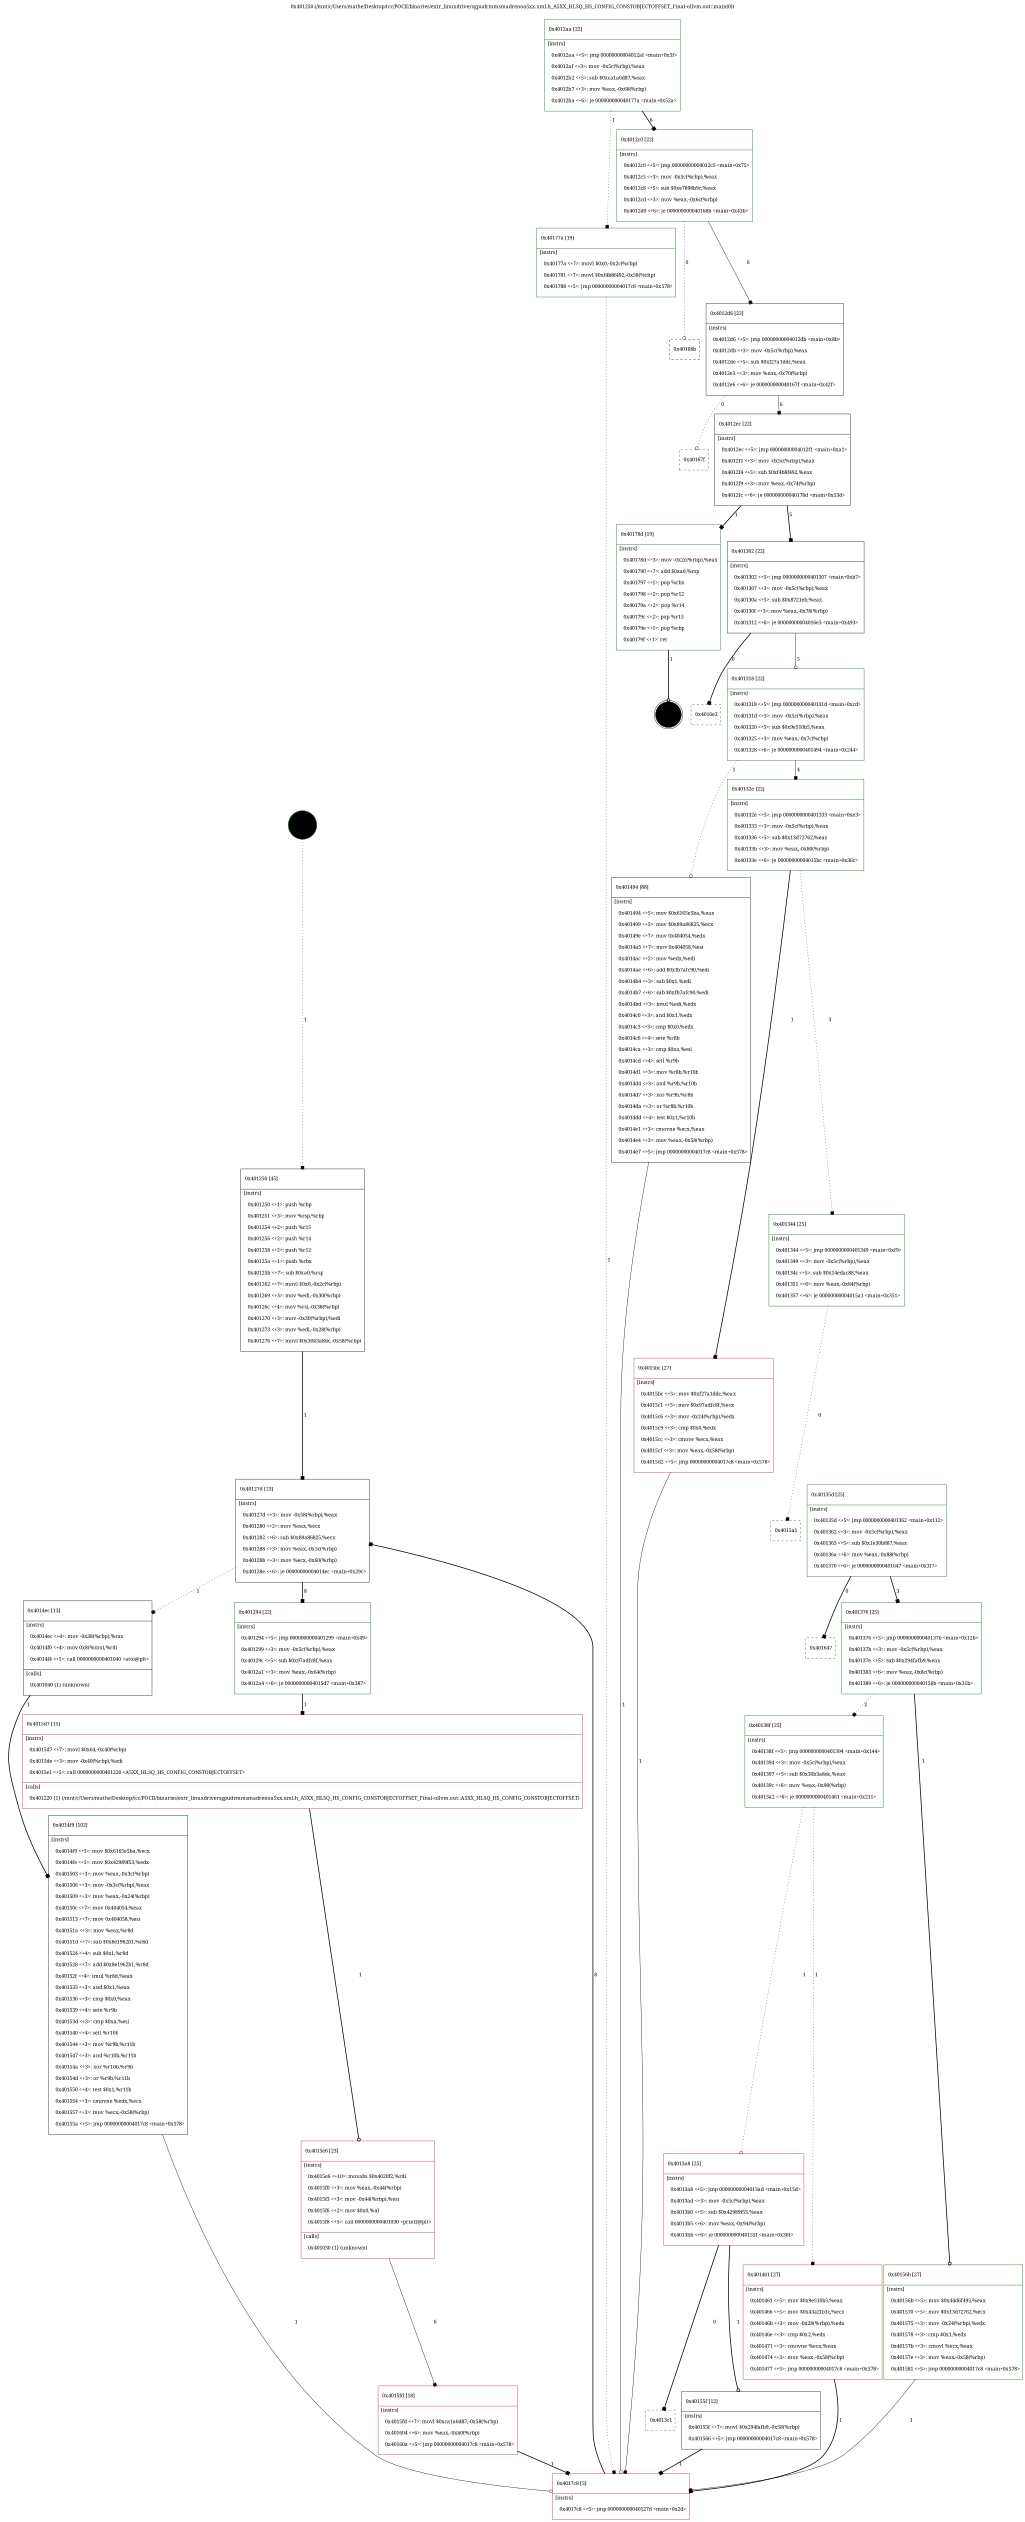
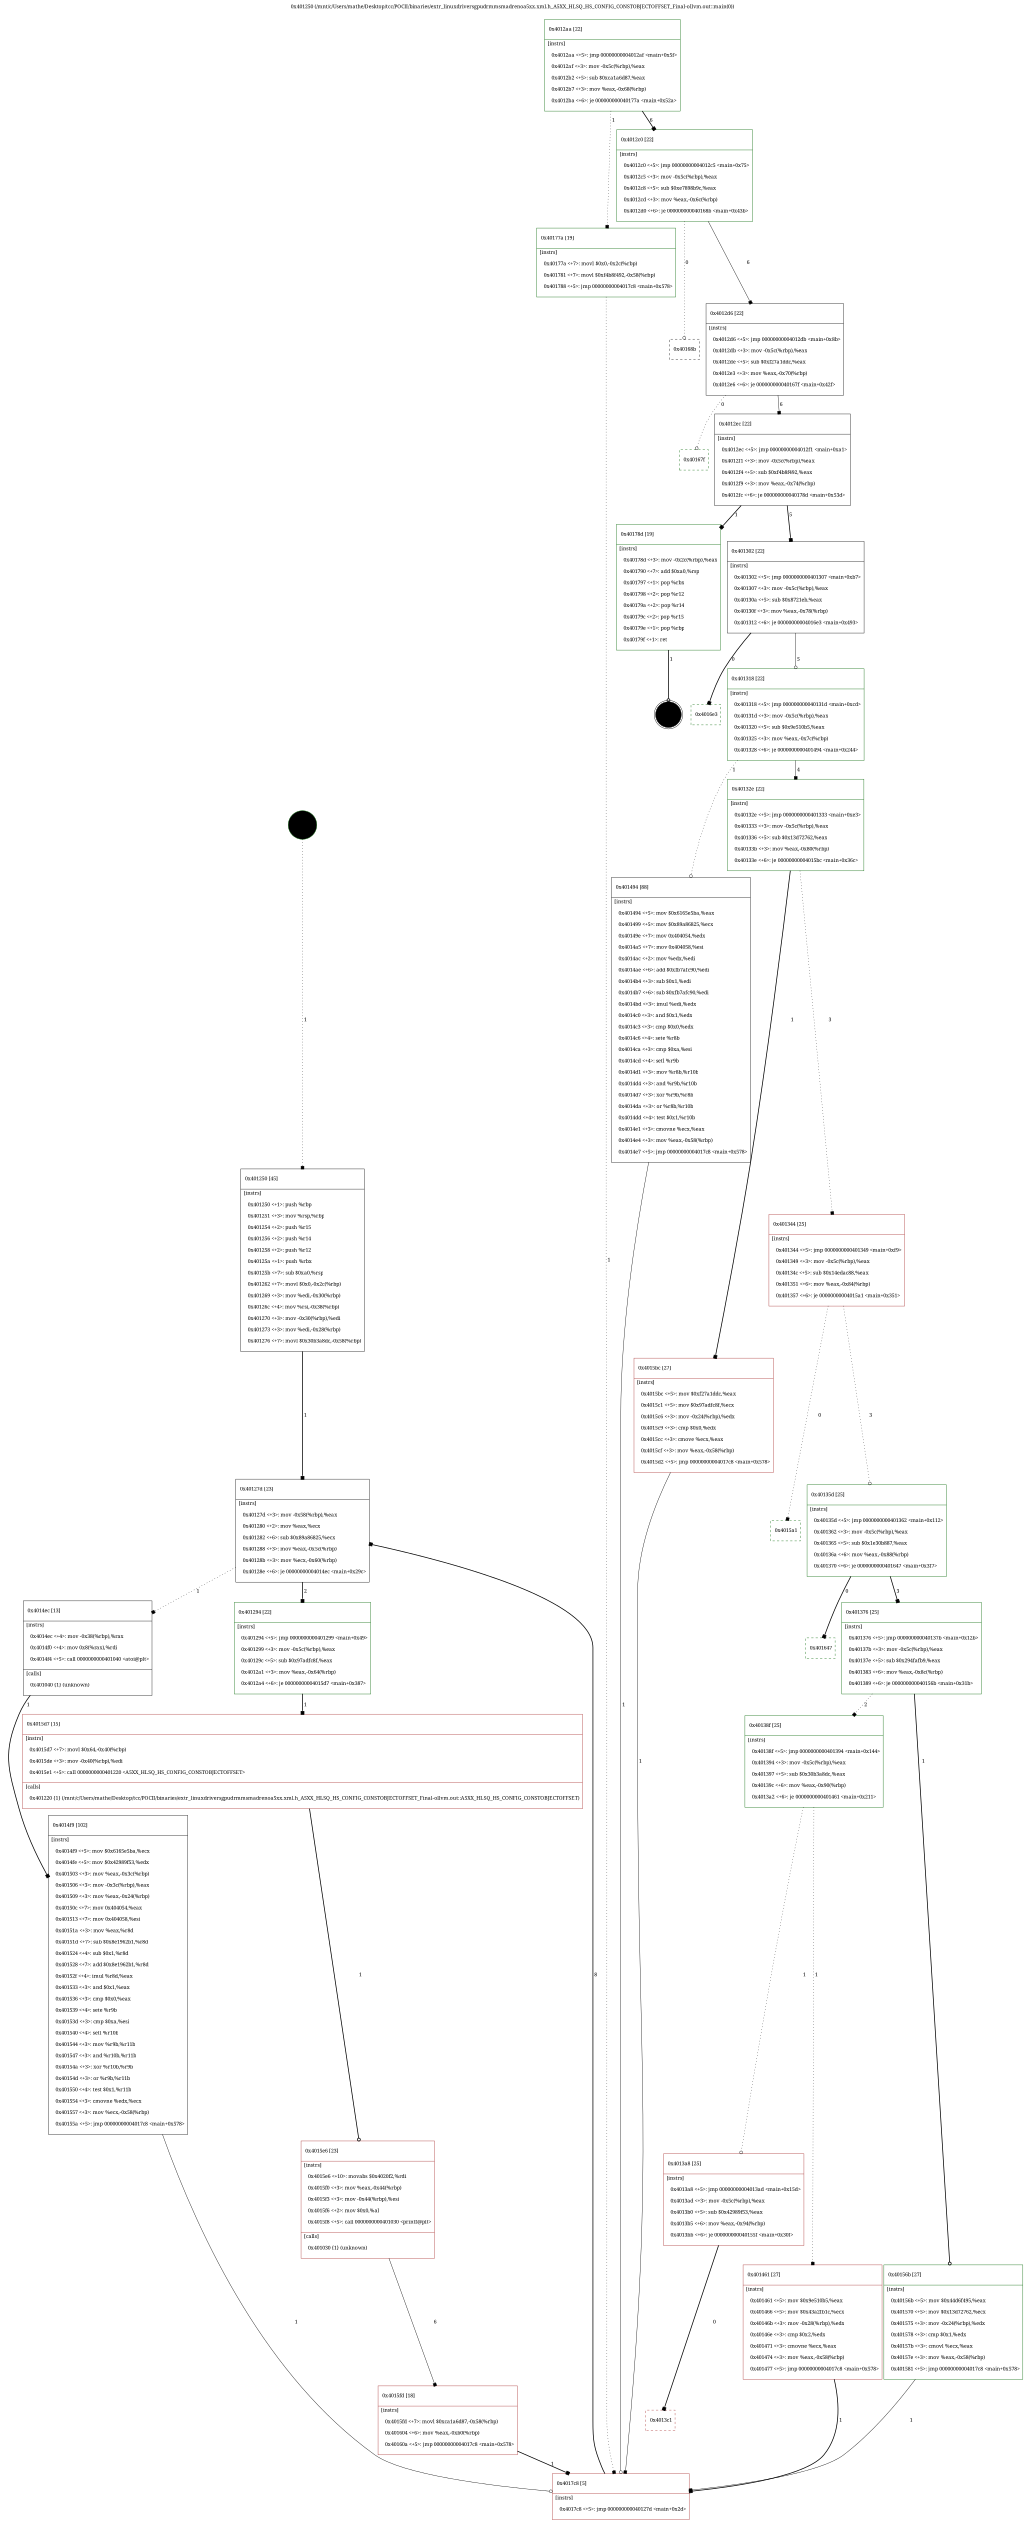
(837, 1260) -> (837, 1260)
none -> (857, 1394)
(305, 1592) -> (305, 1592)
(751, 2420) -> none
